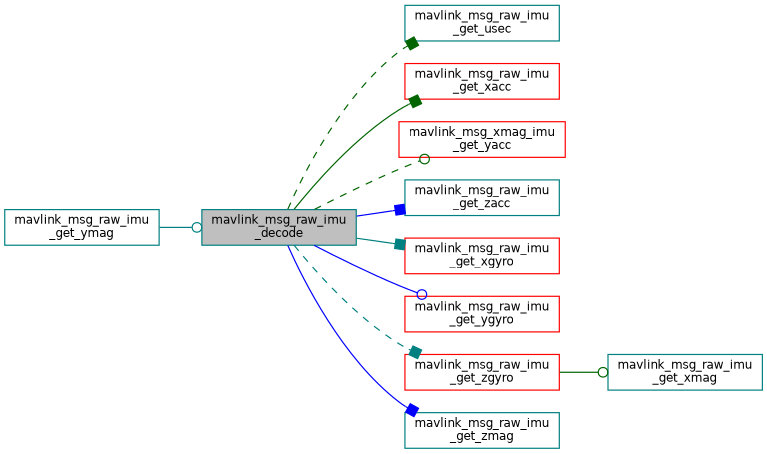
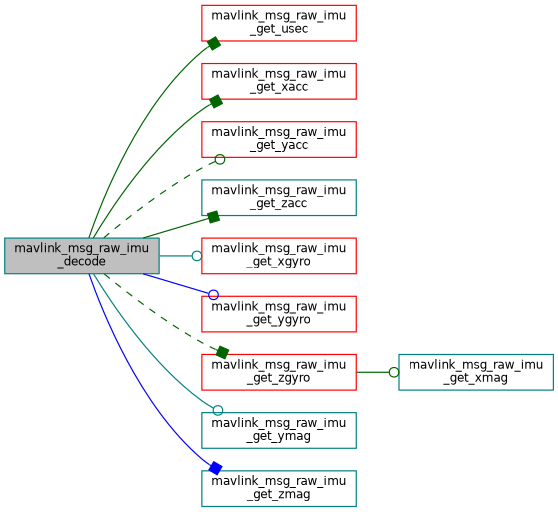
(482, 23) -> (279, 23)
(337, 121) -> (136, 135)
(482, 140) -> (279, 140)
(375, 213) -> (175, 228)
(176, 227) -> (146, 348)
(375, 241) -> (176, 256)
(347, 302) -> (158, 315)
